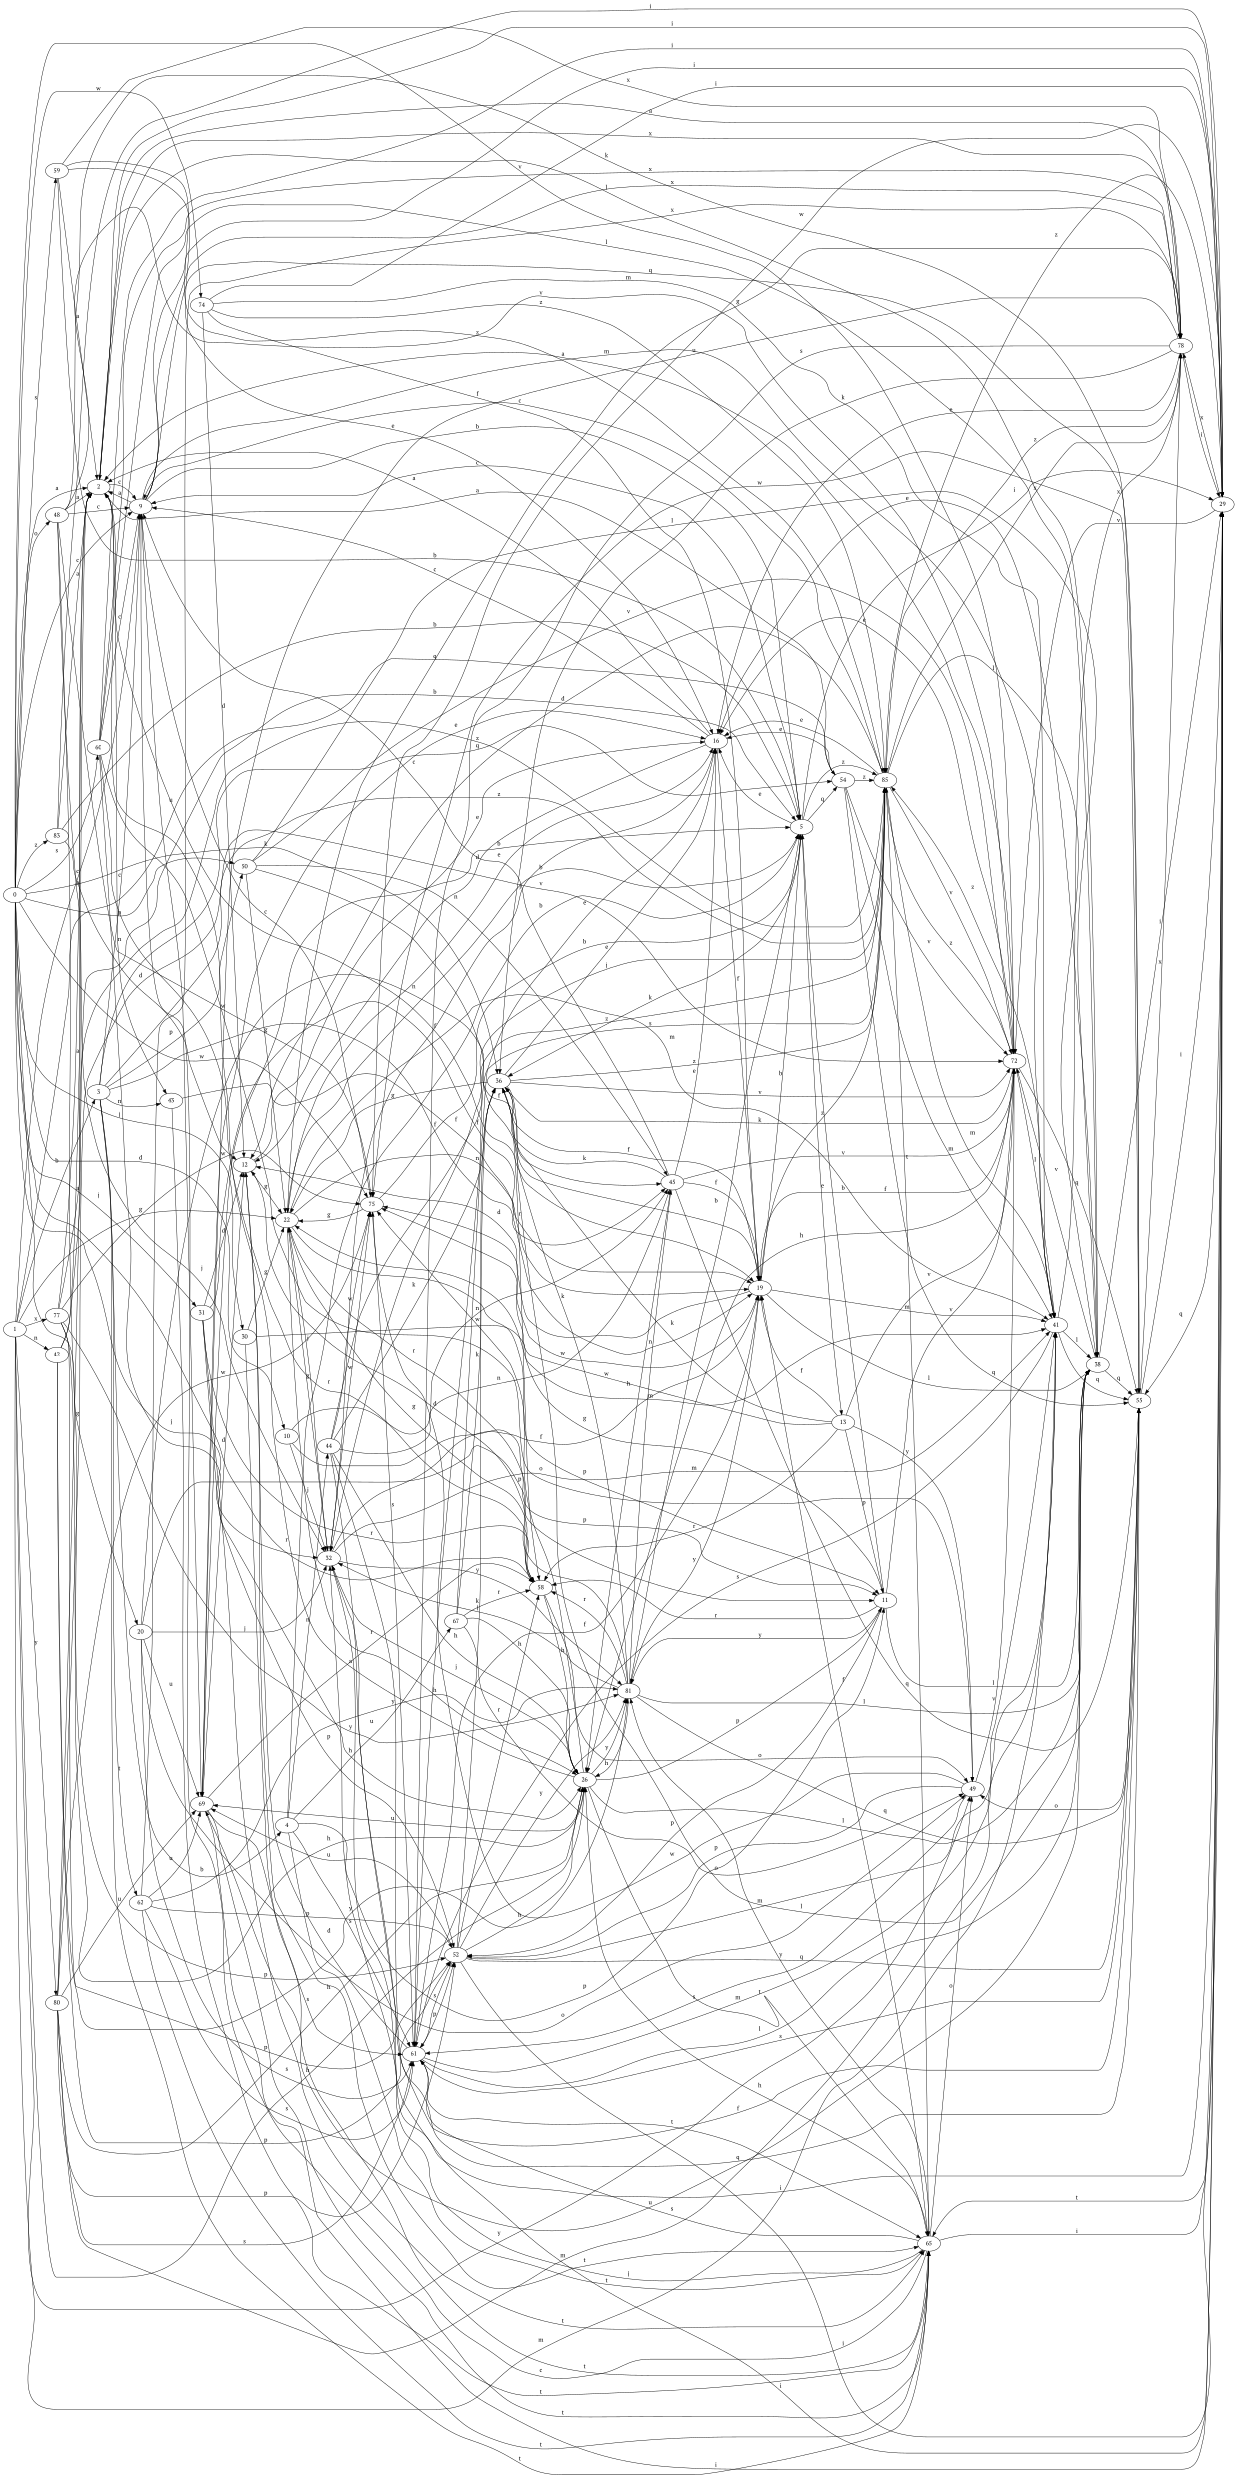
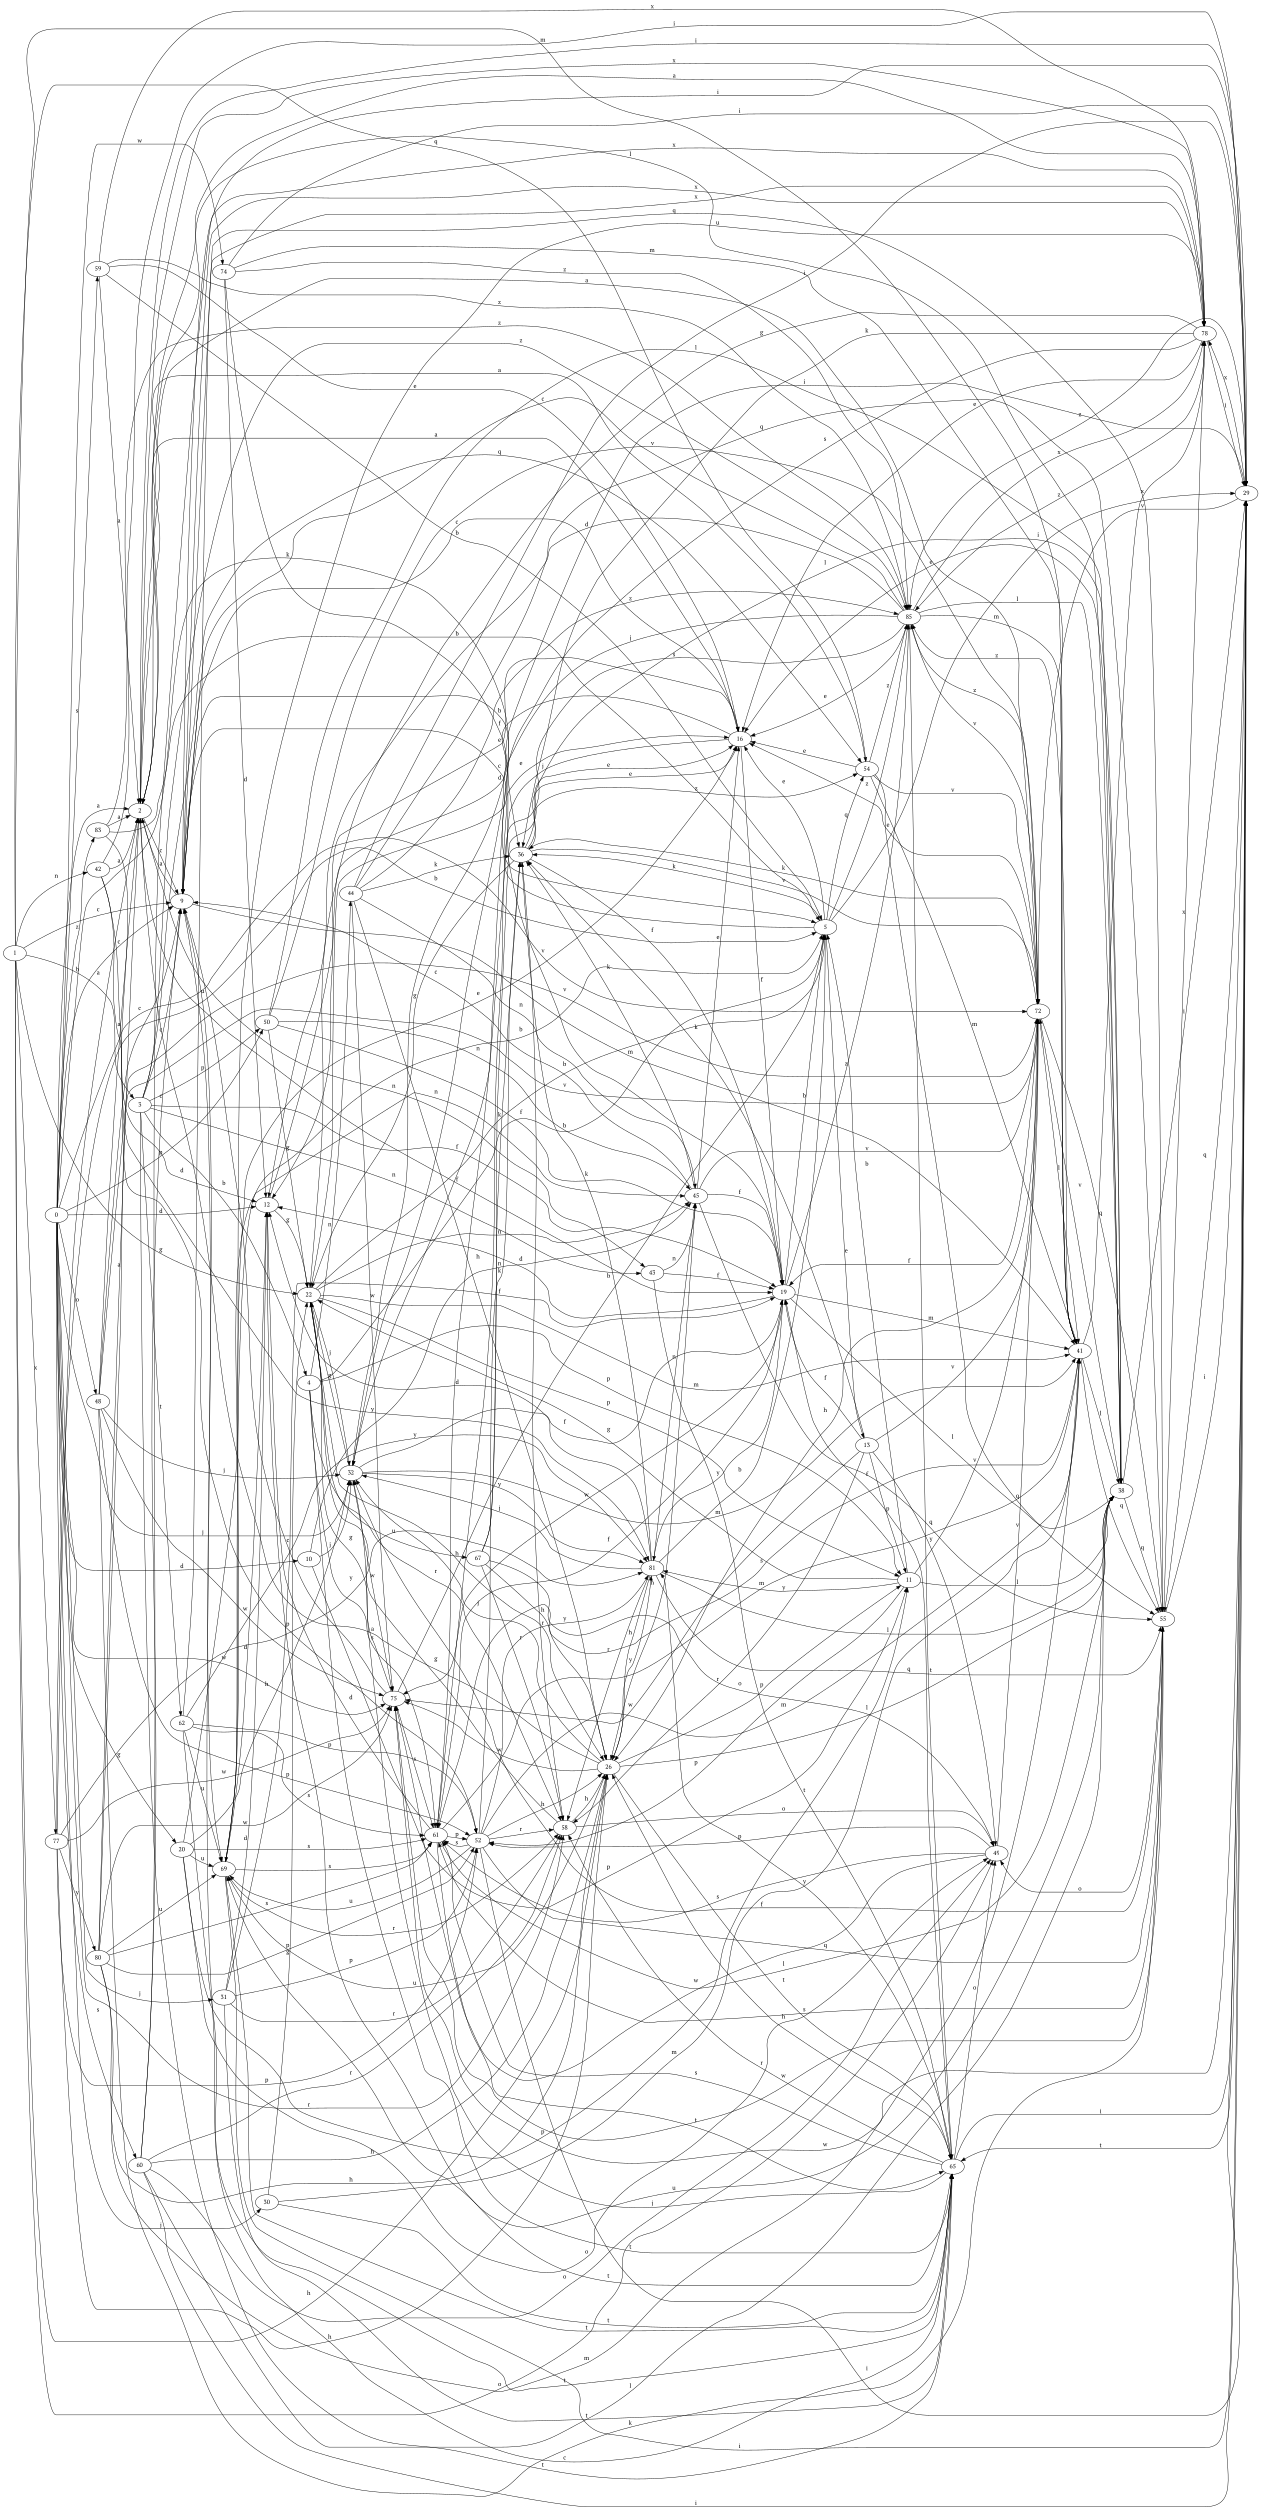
(809, 1049) -> (673, 790)
none -> (160, 1215)
none -> (685, 1249)
(713, 1619) -> (722, 2040)
(245, 1629) -> (267, 1684)
(36, 1664) -> (77, 1898)
(499, 2233) -> (500, 2384)
